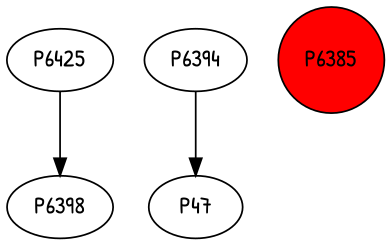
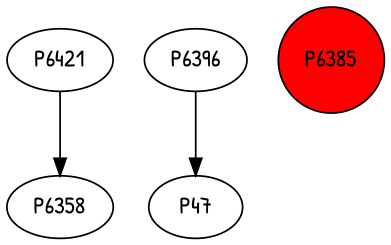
(60, 60) -> (60, 60)
(196, 60) -> (196, 60)
(60, 207) -> (60, 207)
